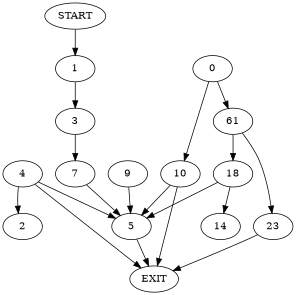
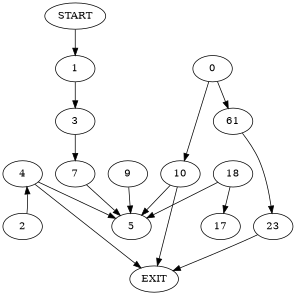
(233, 144) -> none
(18, 196) -> (28, 204)
(221, 226) -> (221, 226)
(141, 249) -> none
